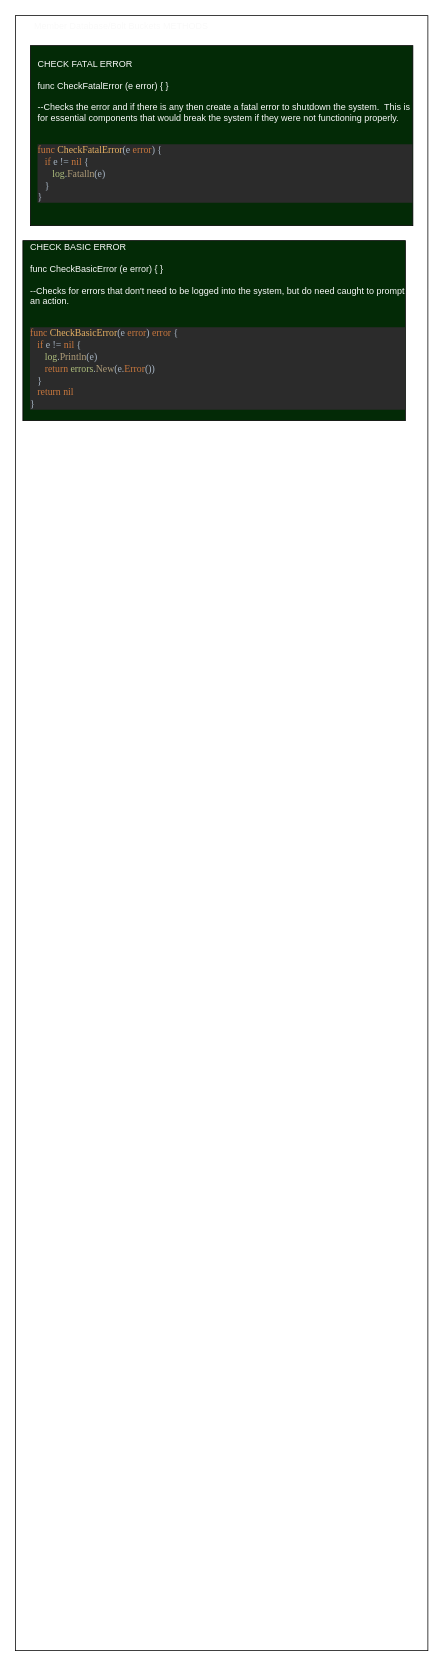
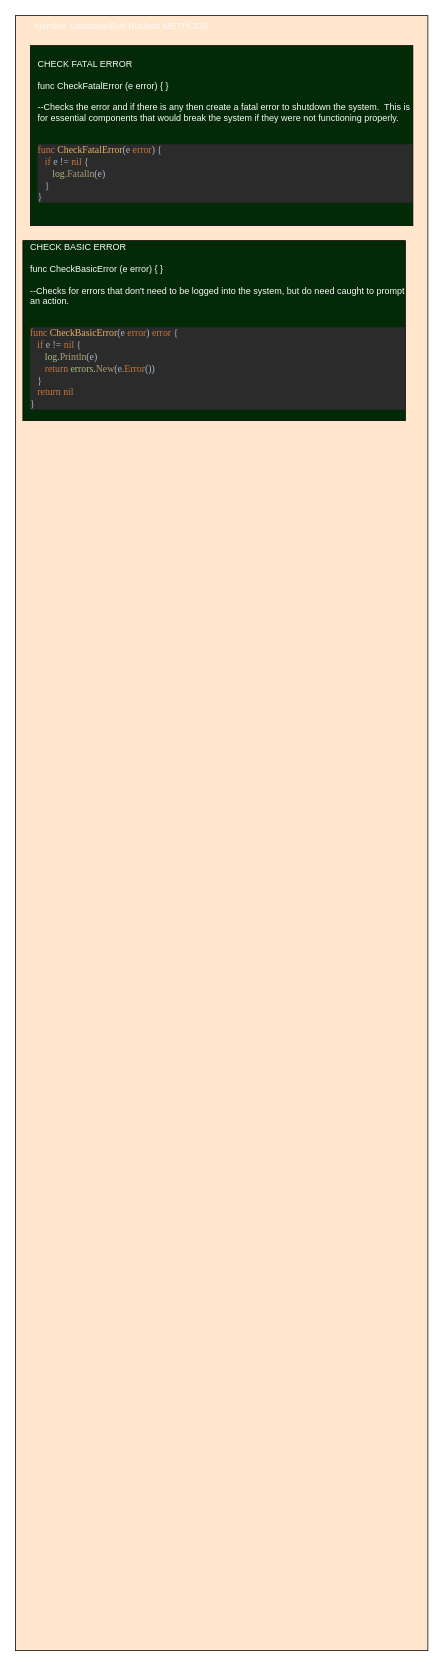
(222, 833) -> (222, 833)
